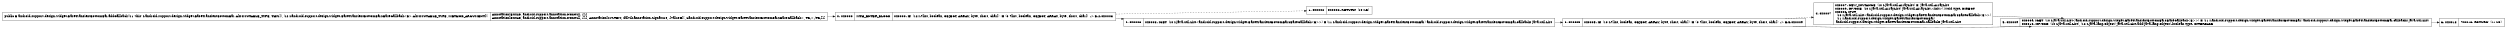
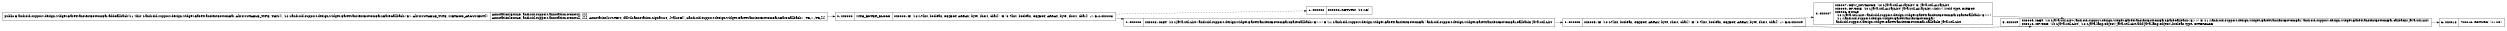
(1847, 12) -> (1848, 12)
